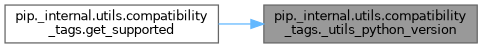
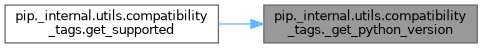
(371, 24) -> (371, 24)
